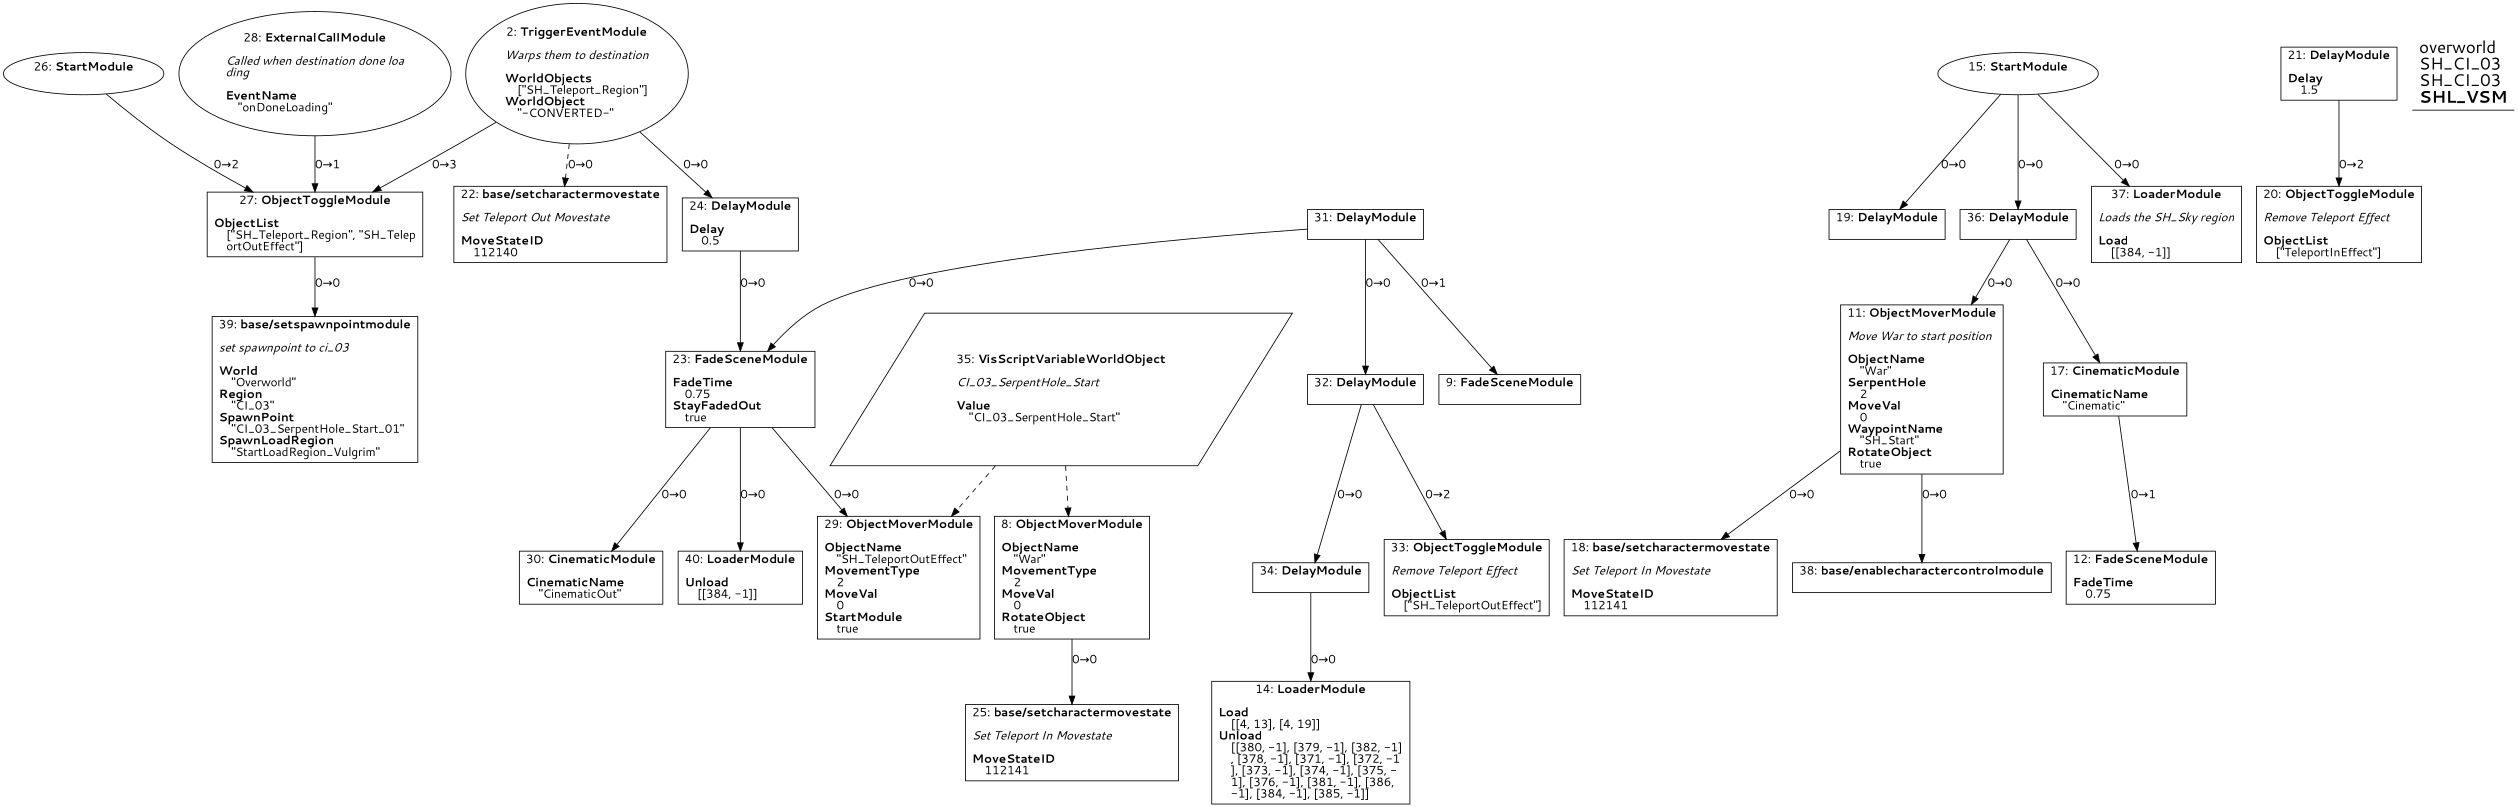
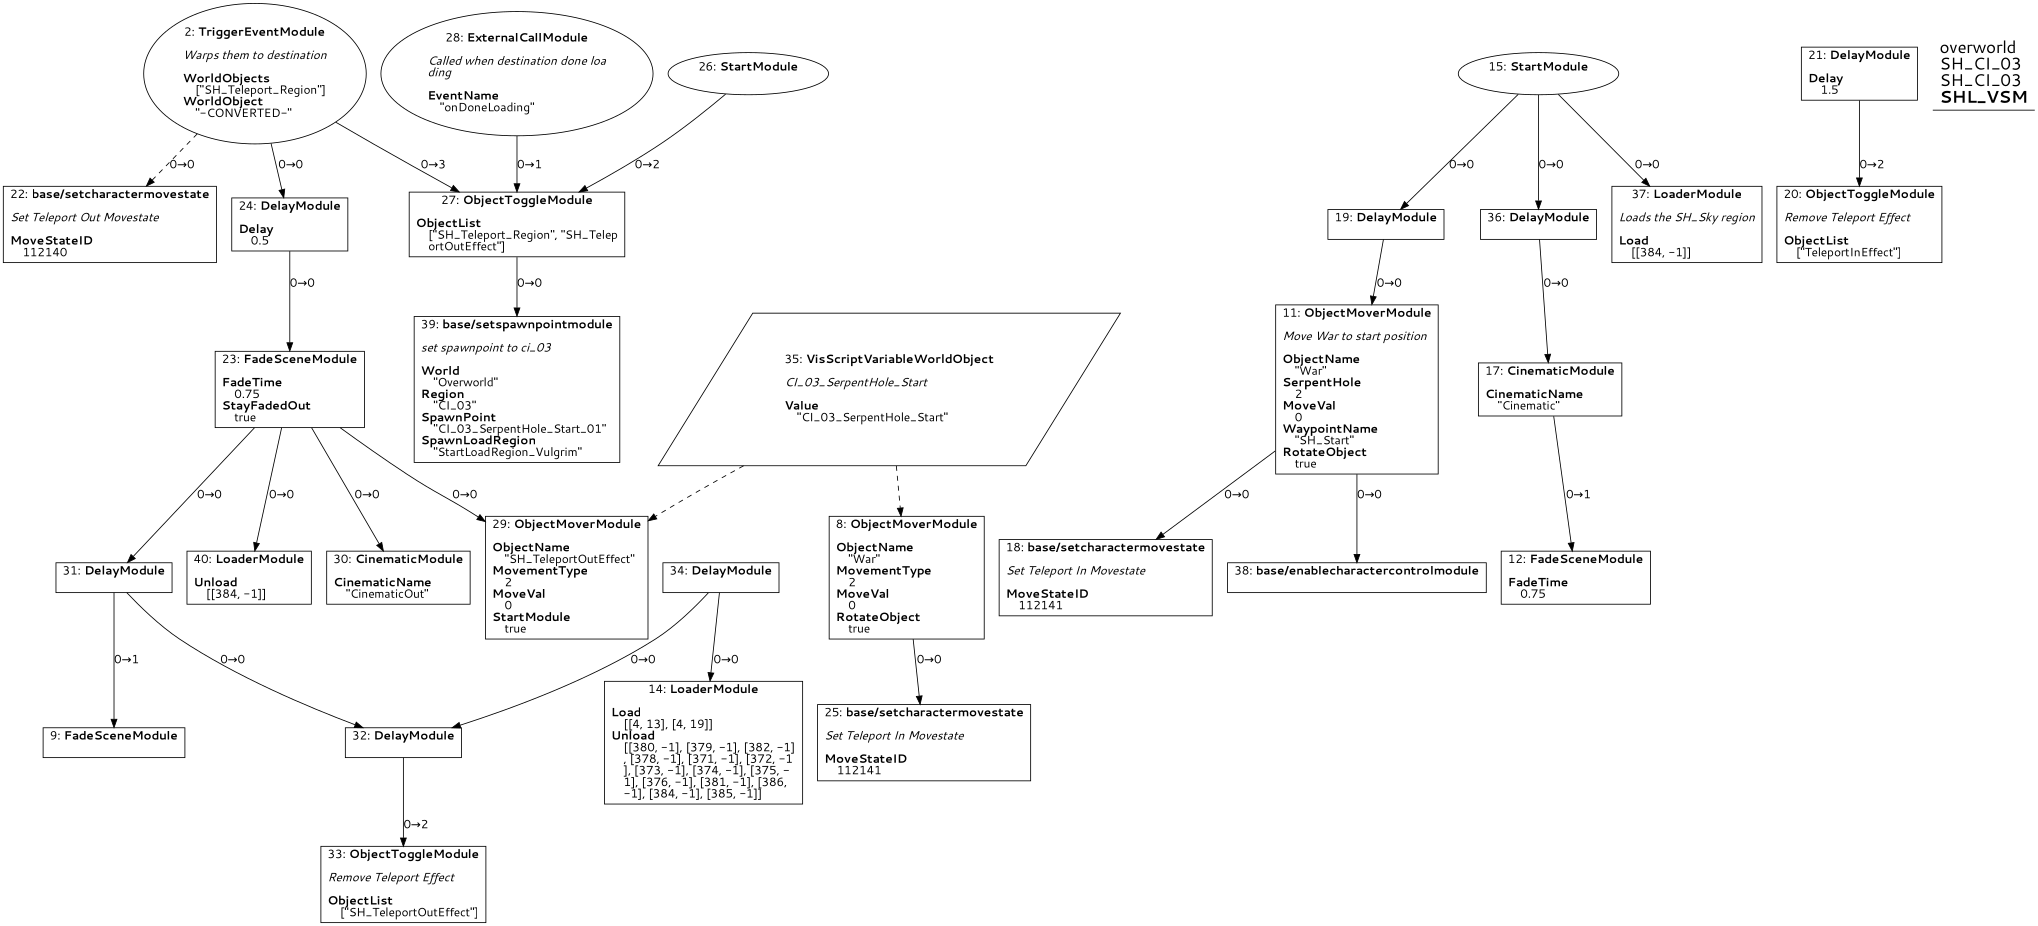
(1031, 257) -> (194, 492)
(1993, 268) -> (1378, 268)
(1339, 480) -> (592, 673)
